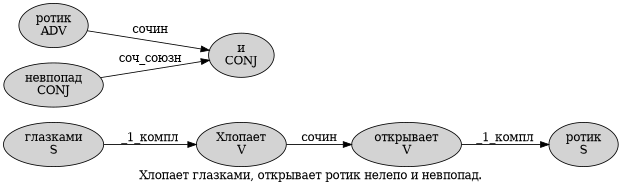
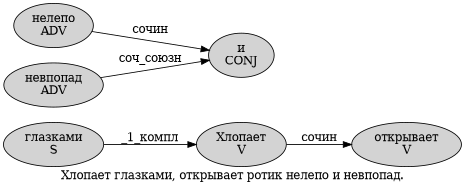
(54, 26) -> (54, 26)
(54, 85) -> (54, 85)
(584, 145) -> none
